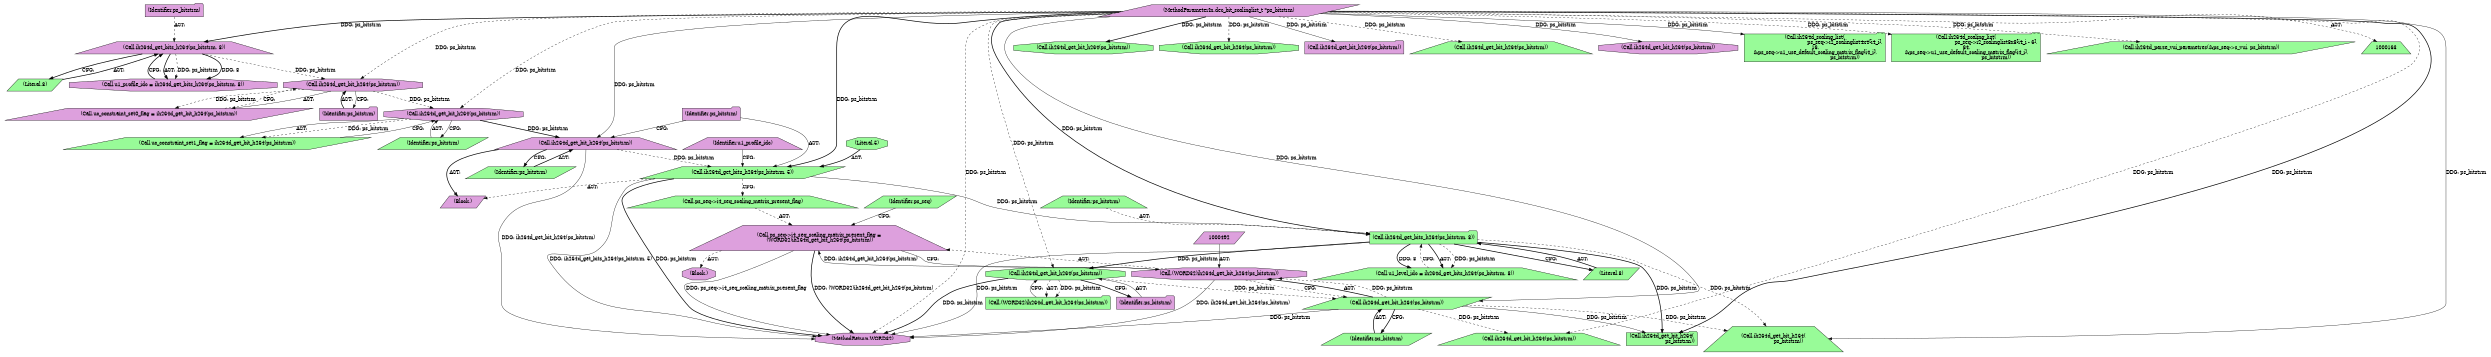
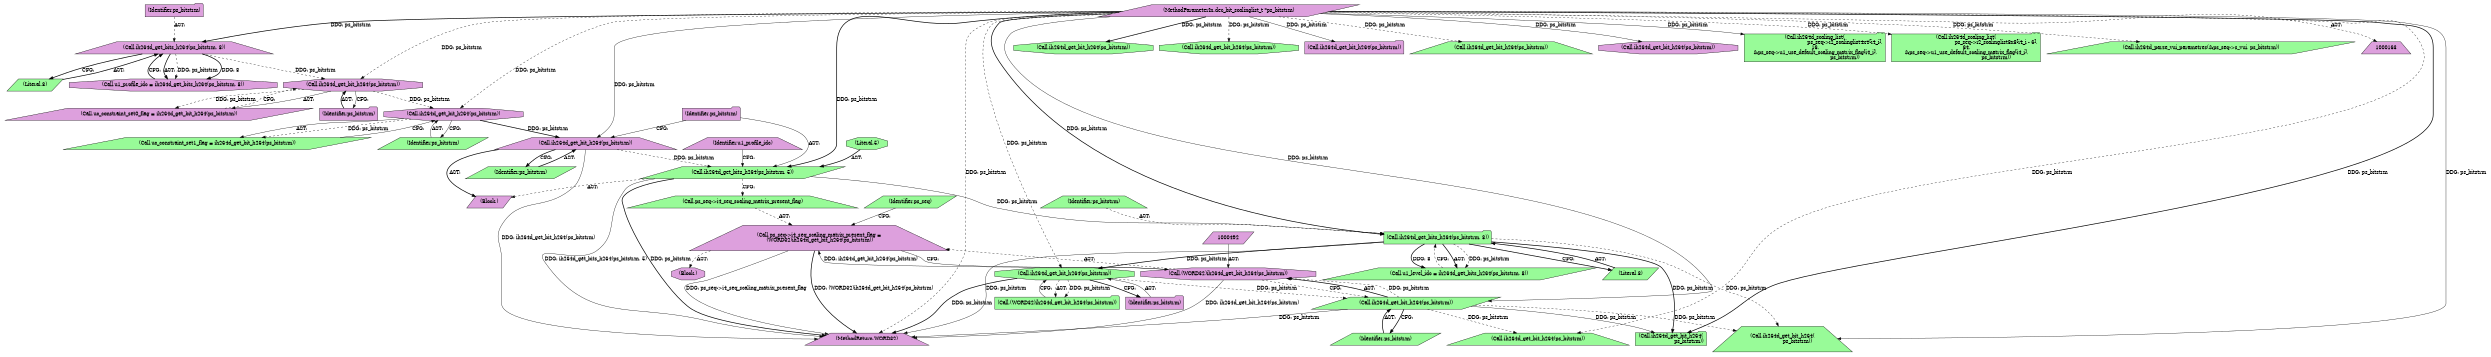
(2386, 48) -> (2386, 48)
(1445, 274) -> (1459, 274)
(863, 339) -> (867, 339)
